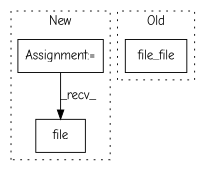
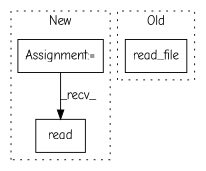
(156, 56) -> (156, 56)
(61, 136) -> (61, 136)
